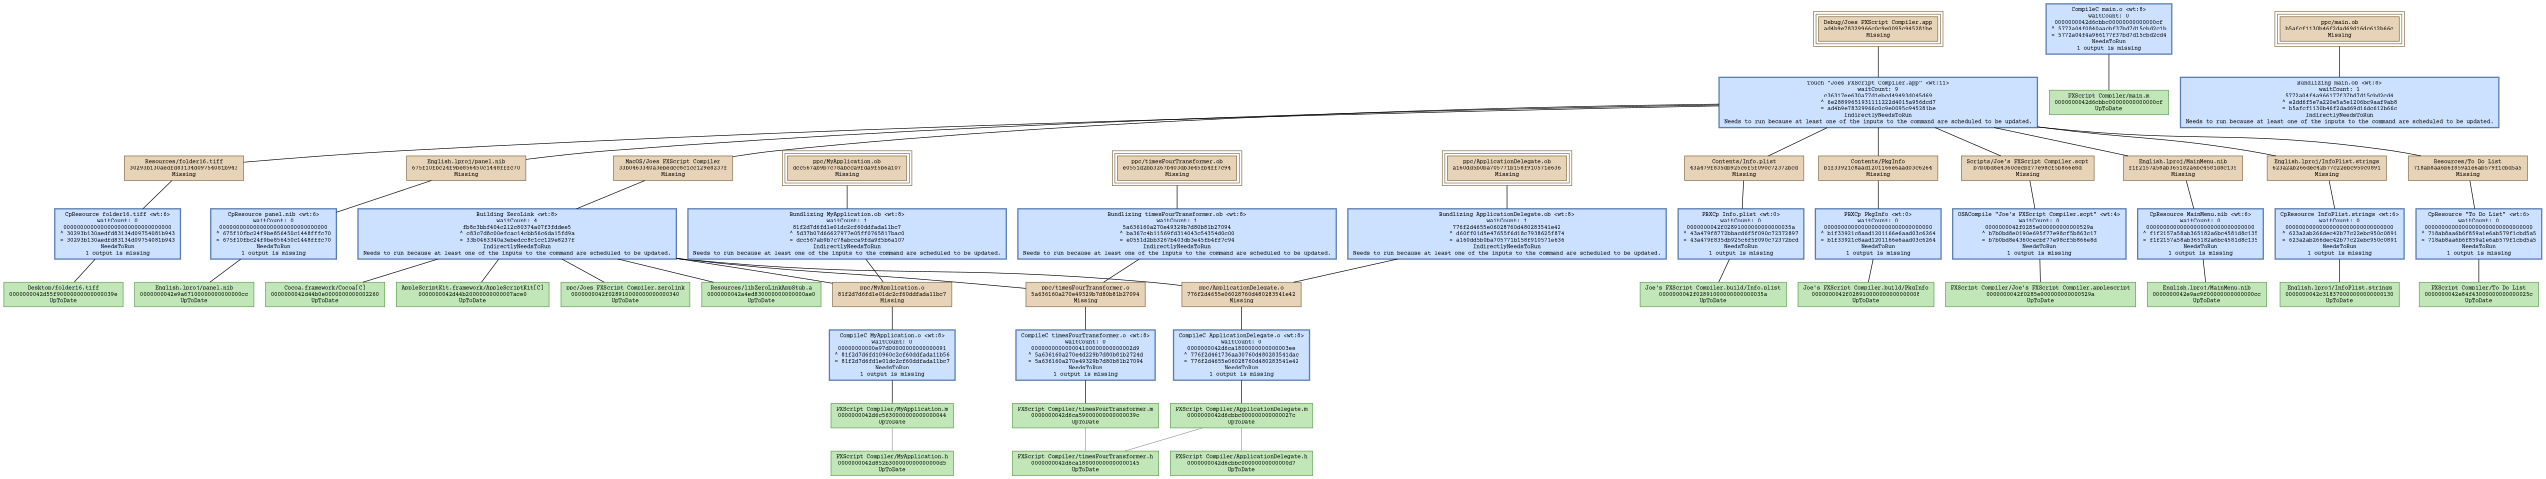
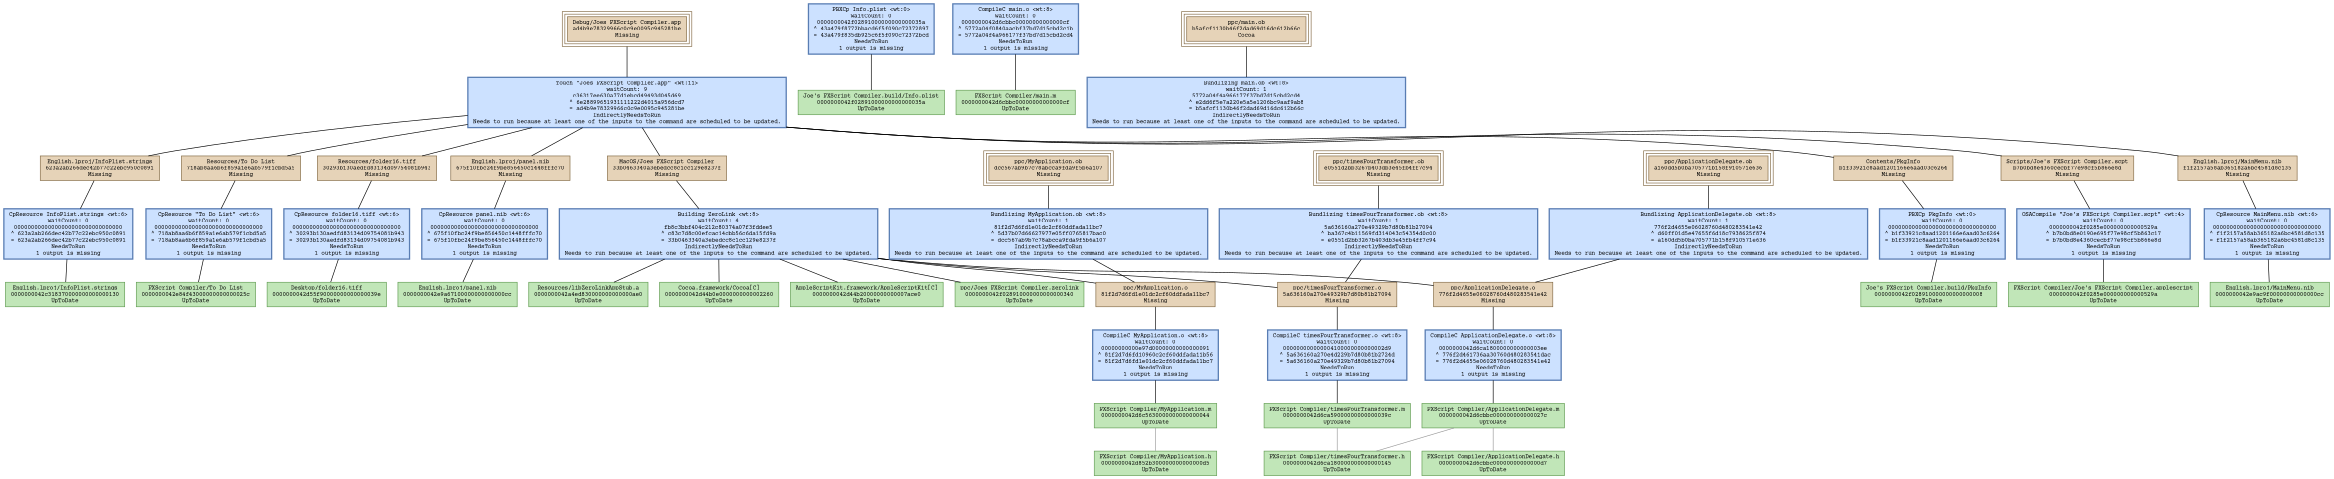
(2340, 29) -> (1246, 29)
(1744, 168) -> none
